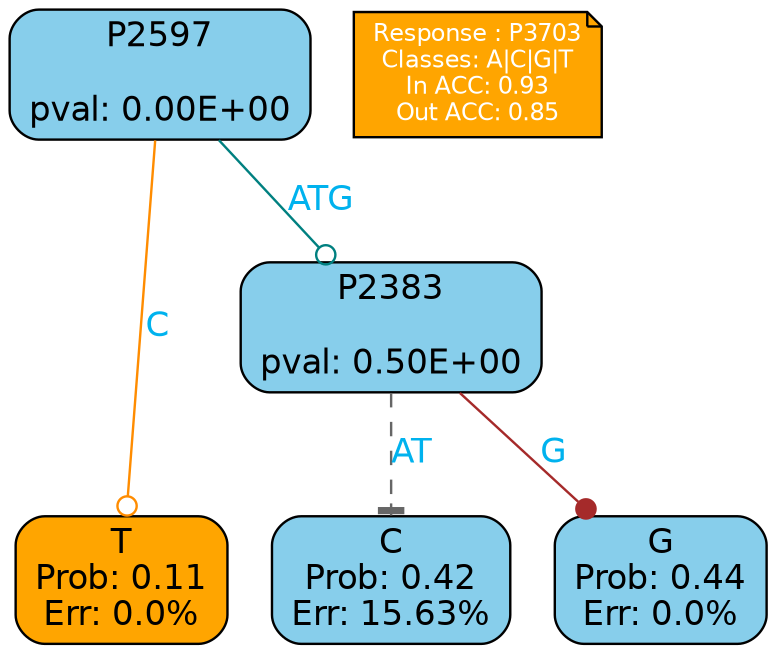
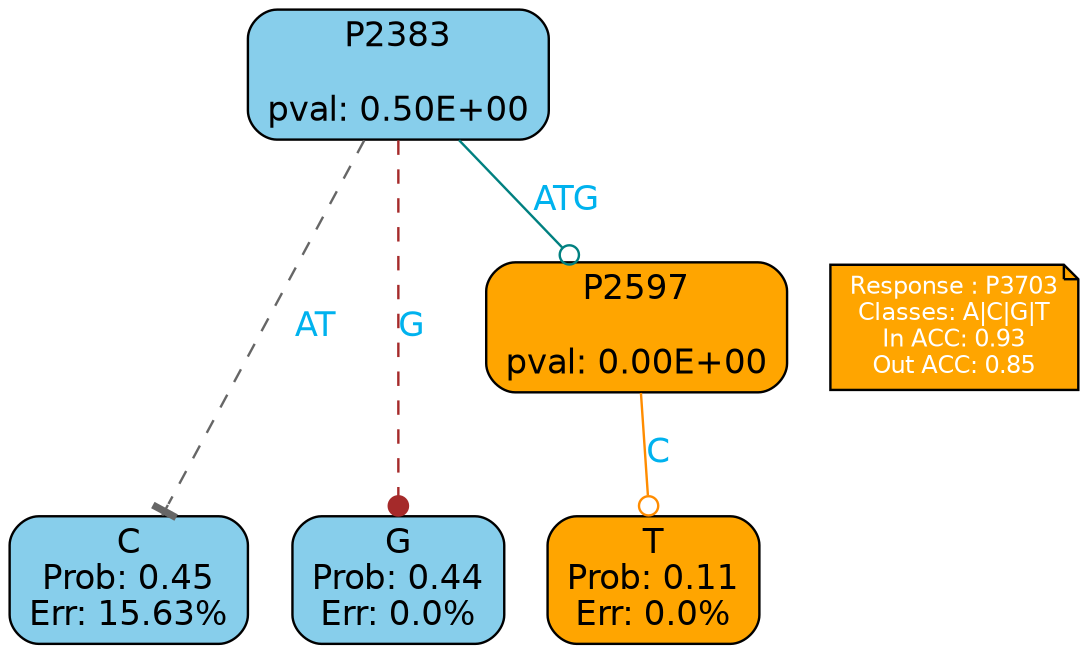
(160, 75) -> (637, 327)
(269, 194) -> (511, 194)
(519, 447) -> (398, 318)
(391, 580) -> (129, 580)
